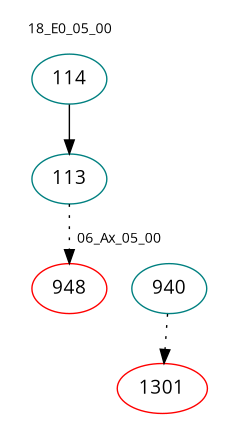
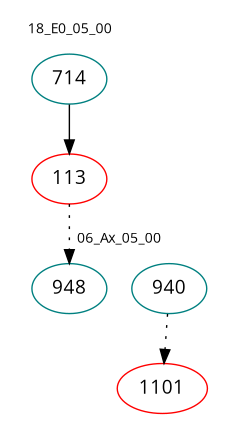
(69, 79) -> (69, 79)
(69, 179) -> (69, 179)
(69, 289) -> (69, 289)
(162, 389) -> (162, 389)
